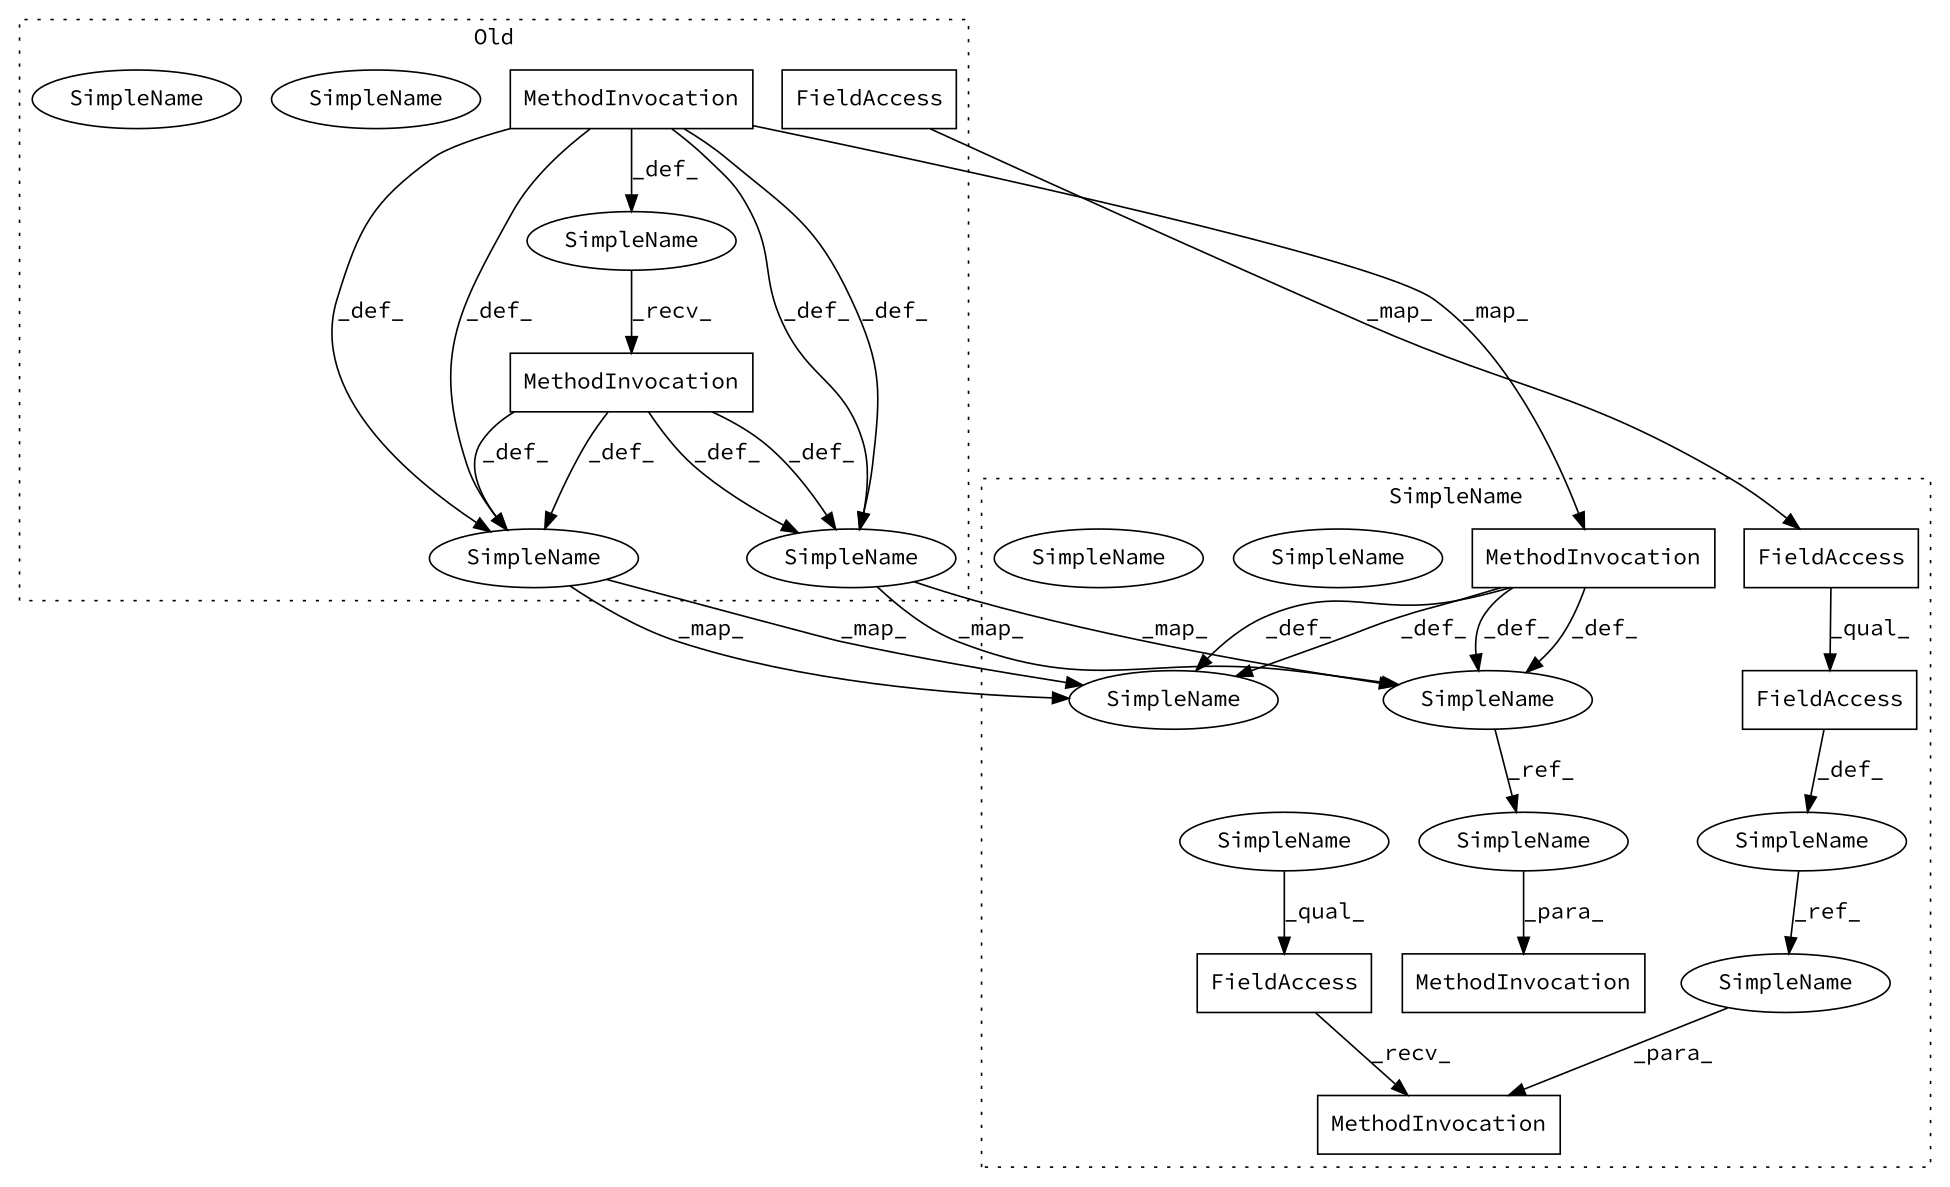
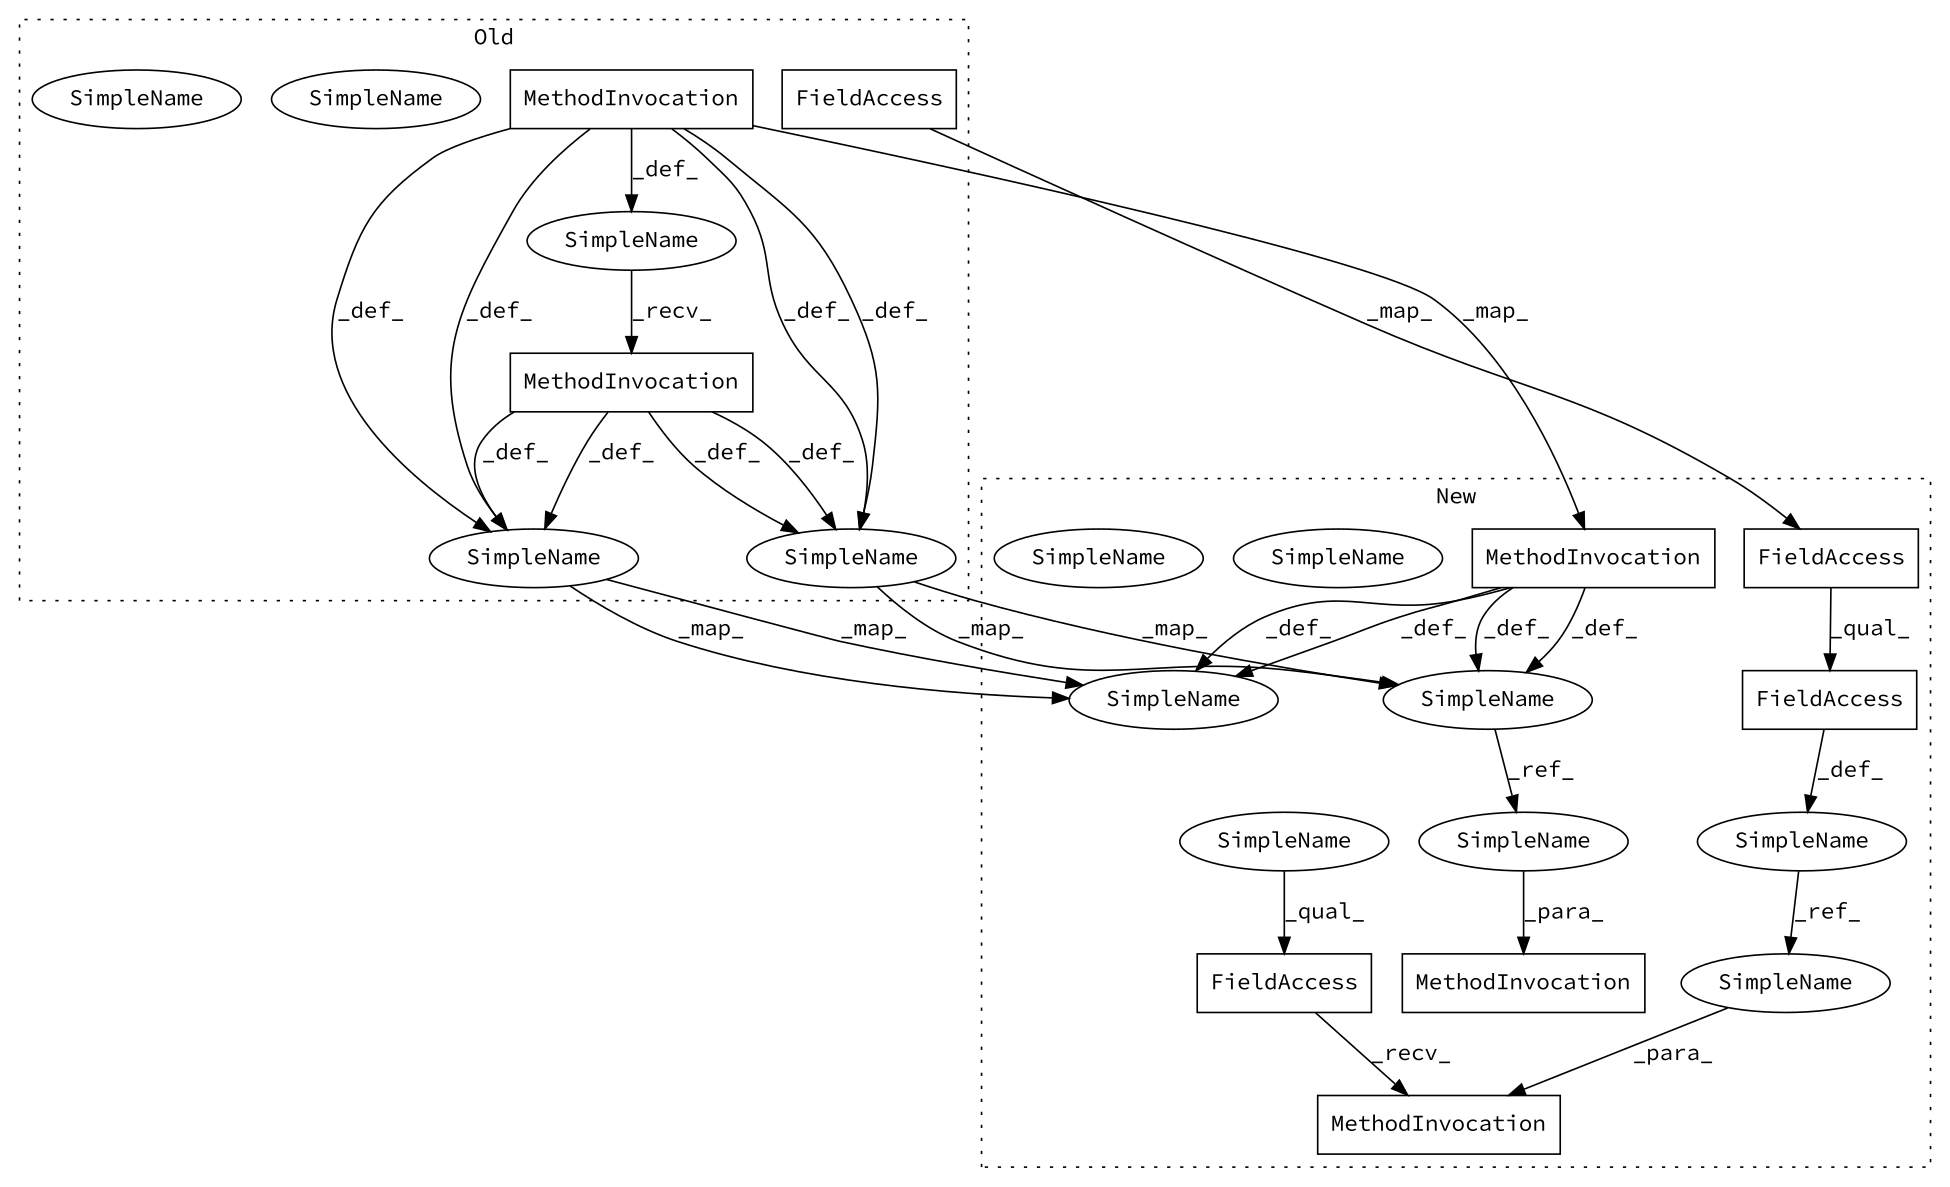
(1456, 497) -> (1456, 497)
